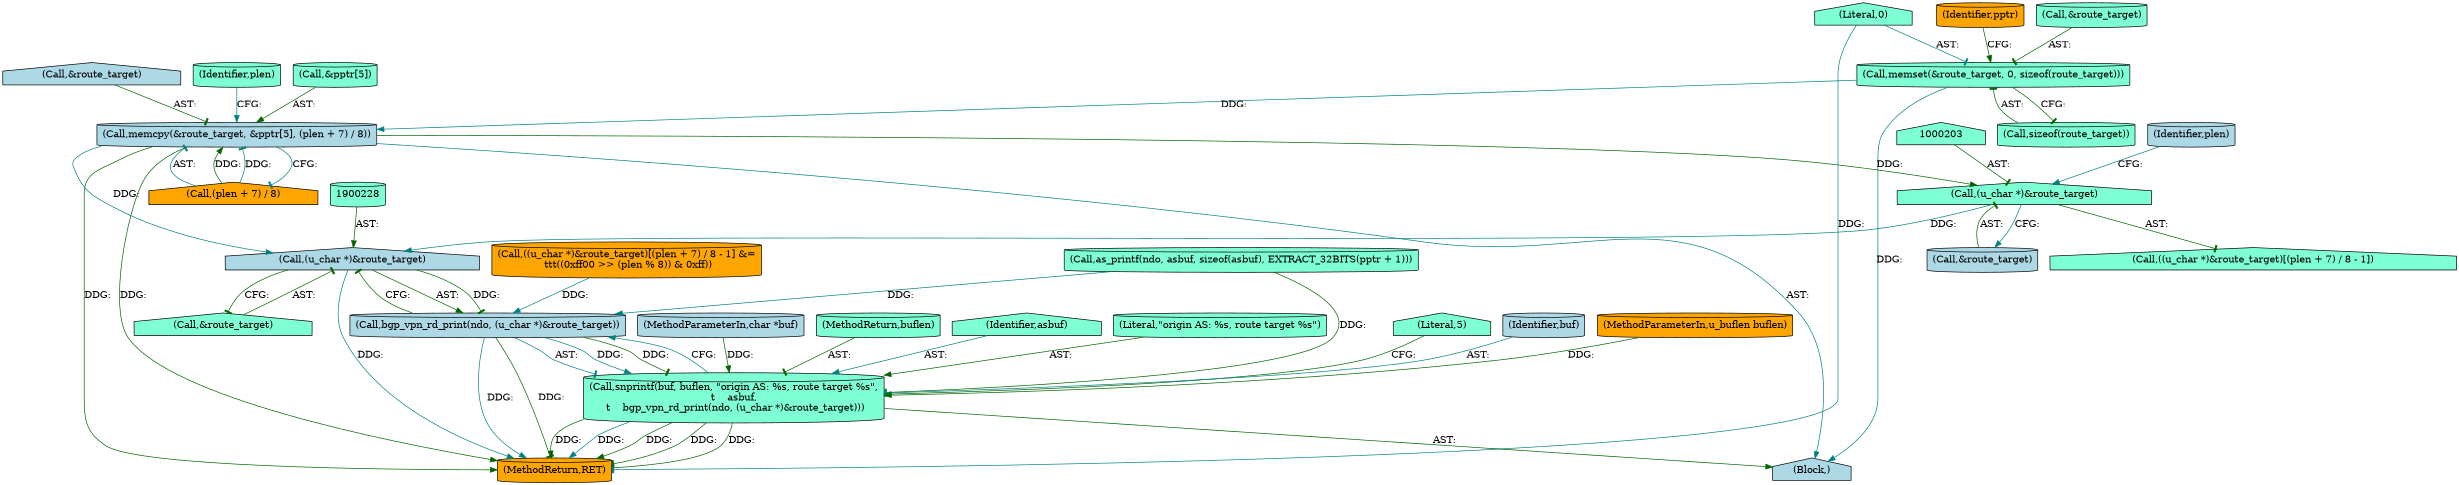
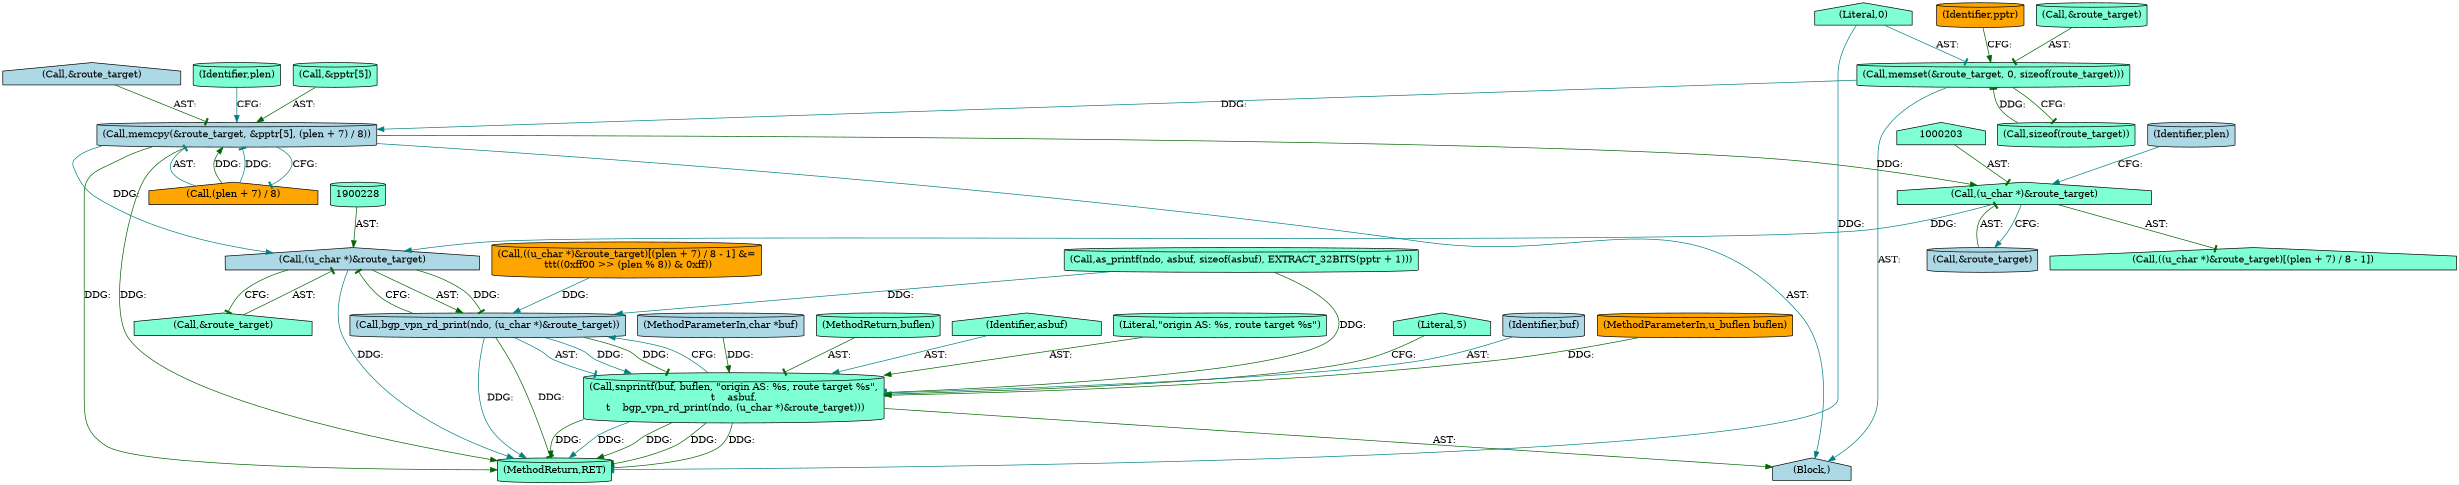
(2014, 105) -> (2014, 105)
(1891, 260) -> (1891, 260)
(554, 470) -> (554, 470)
